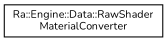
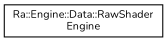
(84, 21) -> (84, 21)
